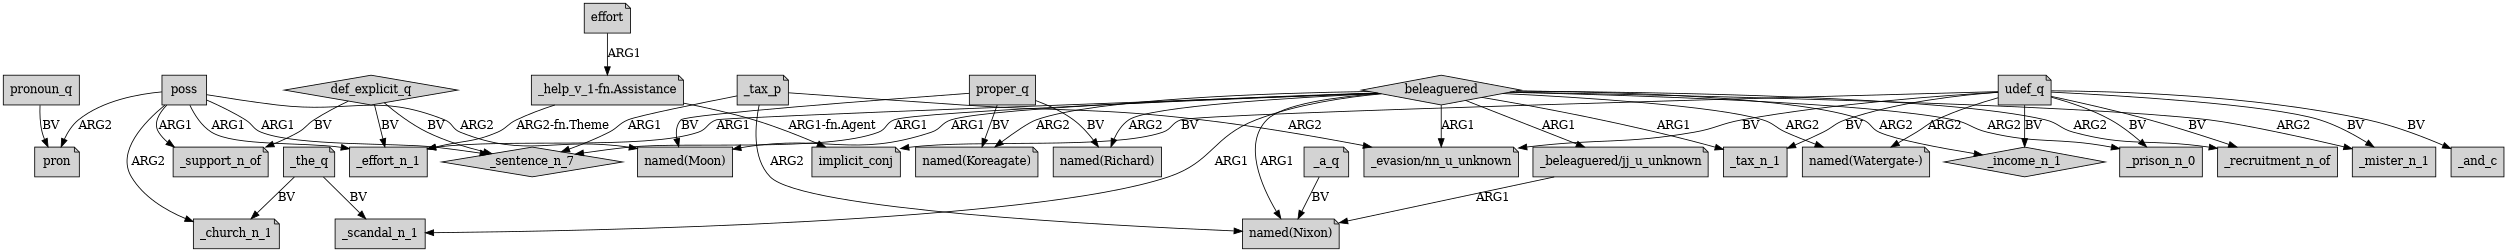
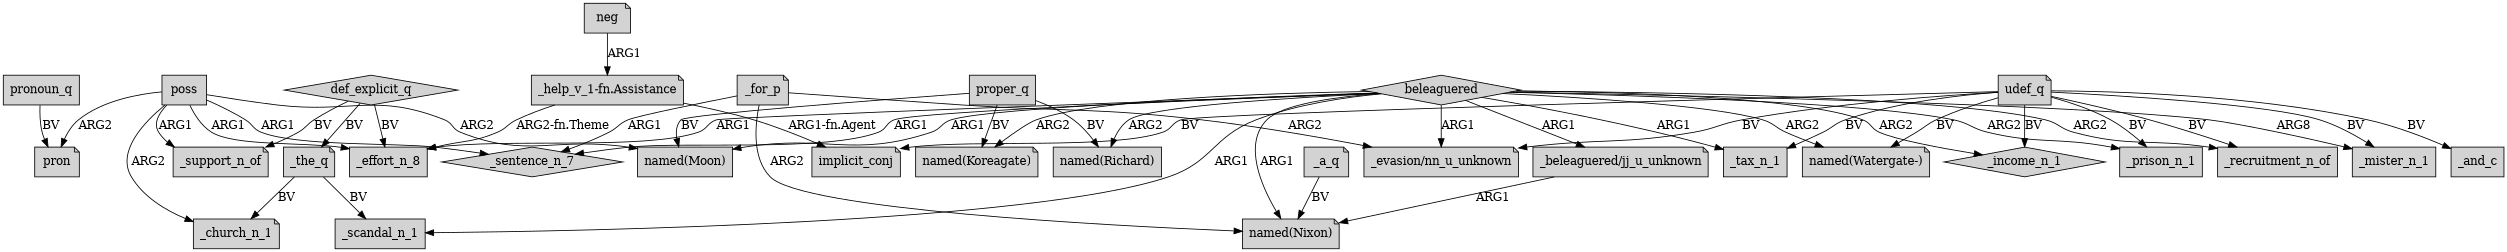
(607, 18) -> (607, 18)
(763, 90) -> (763, 90)
(1945, 126) -> (1945, 126)
(2294, 126) -> (2294, 126)
(431, 134) -> (344, 122)
(388, 162) -> (388, 162)
(2161, 162) -> (2161, 162)
